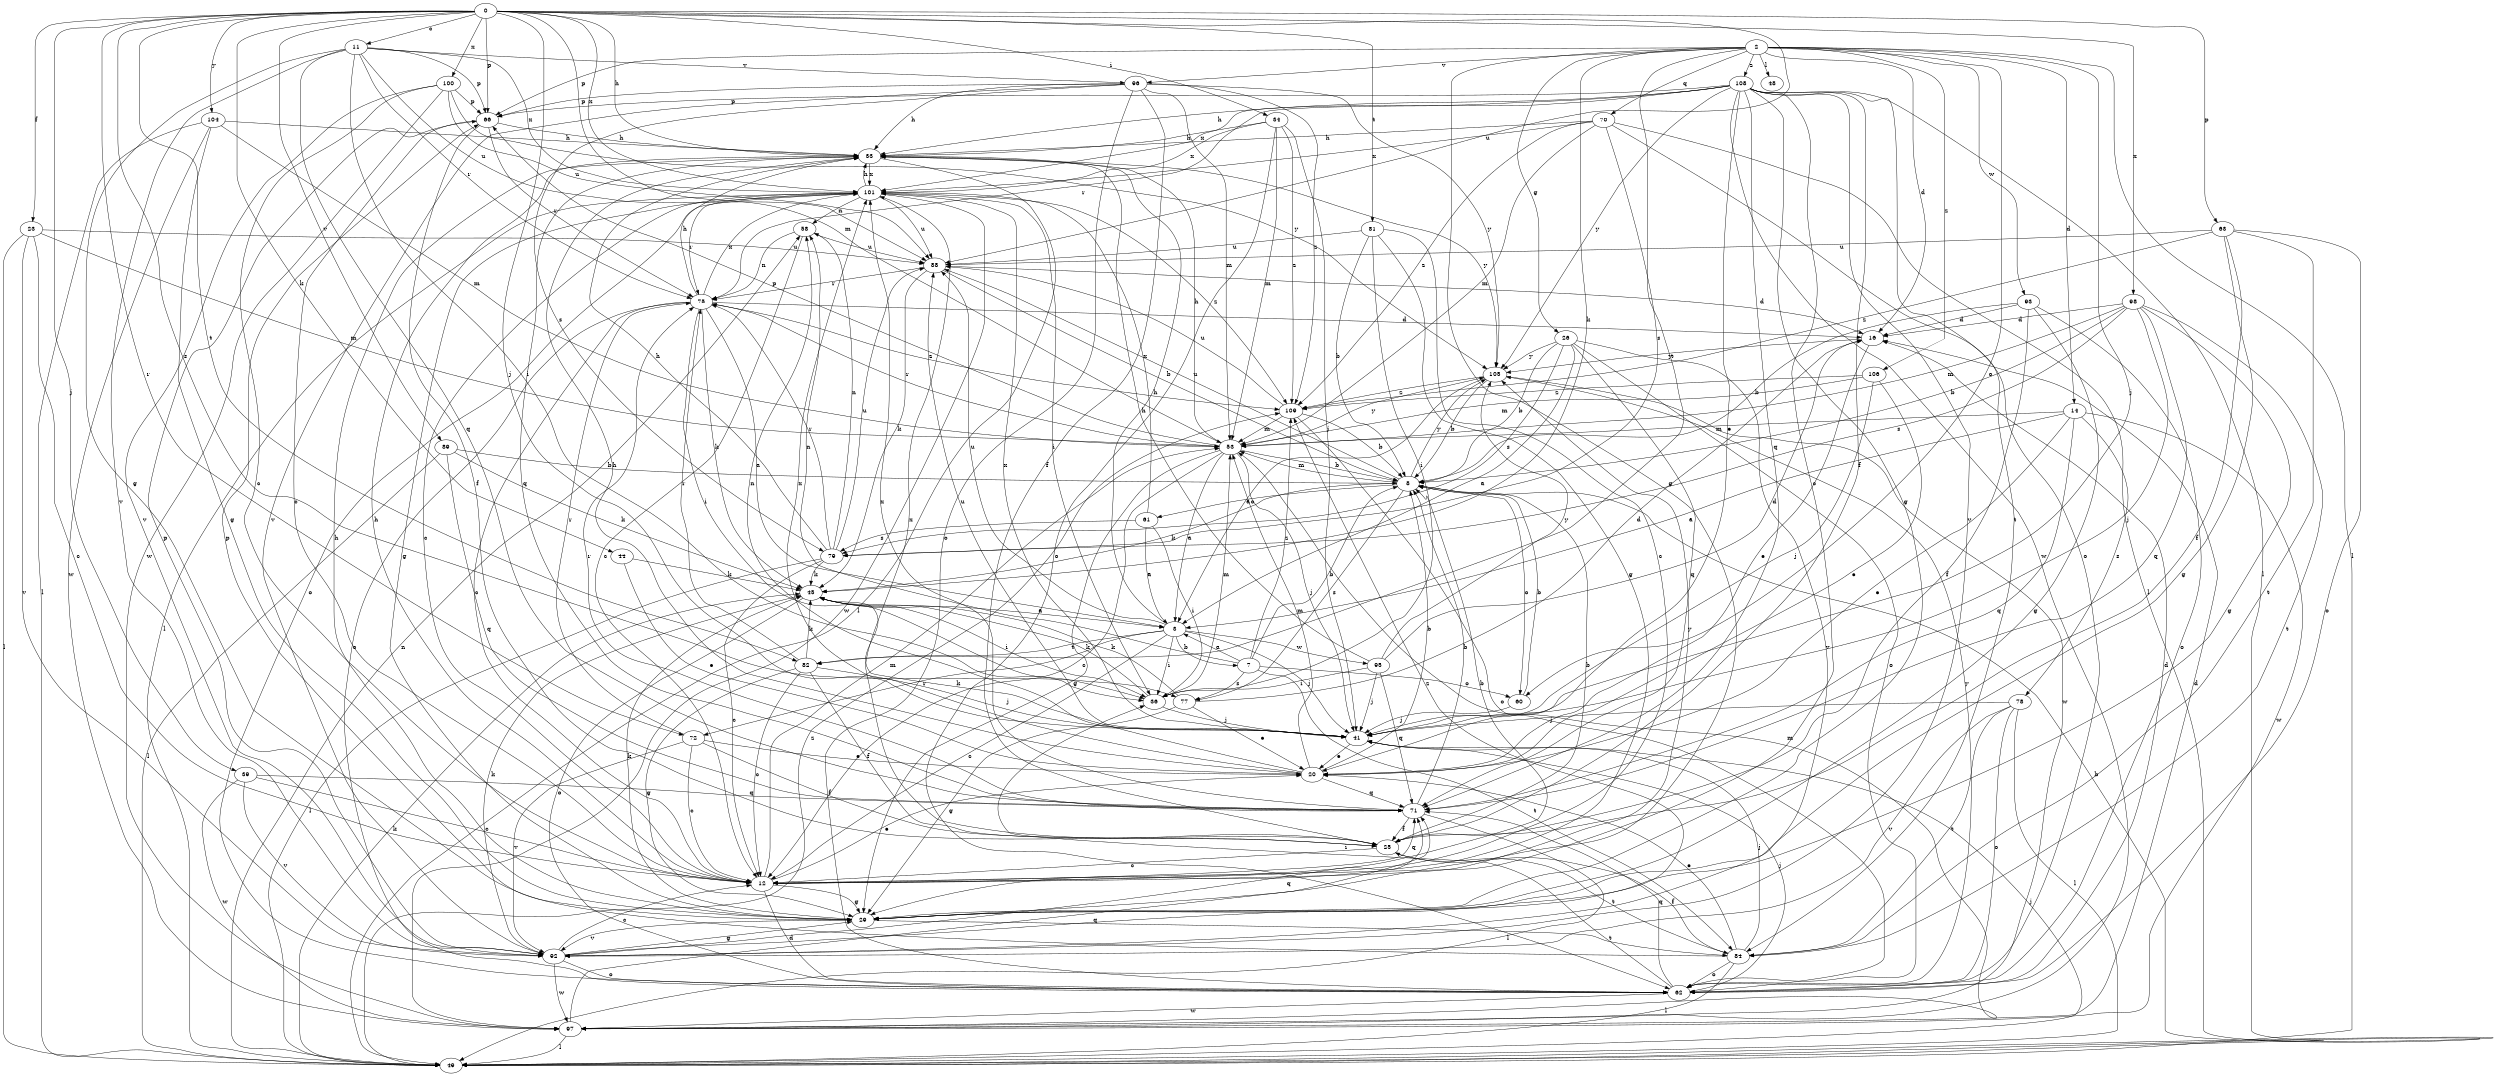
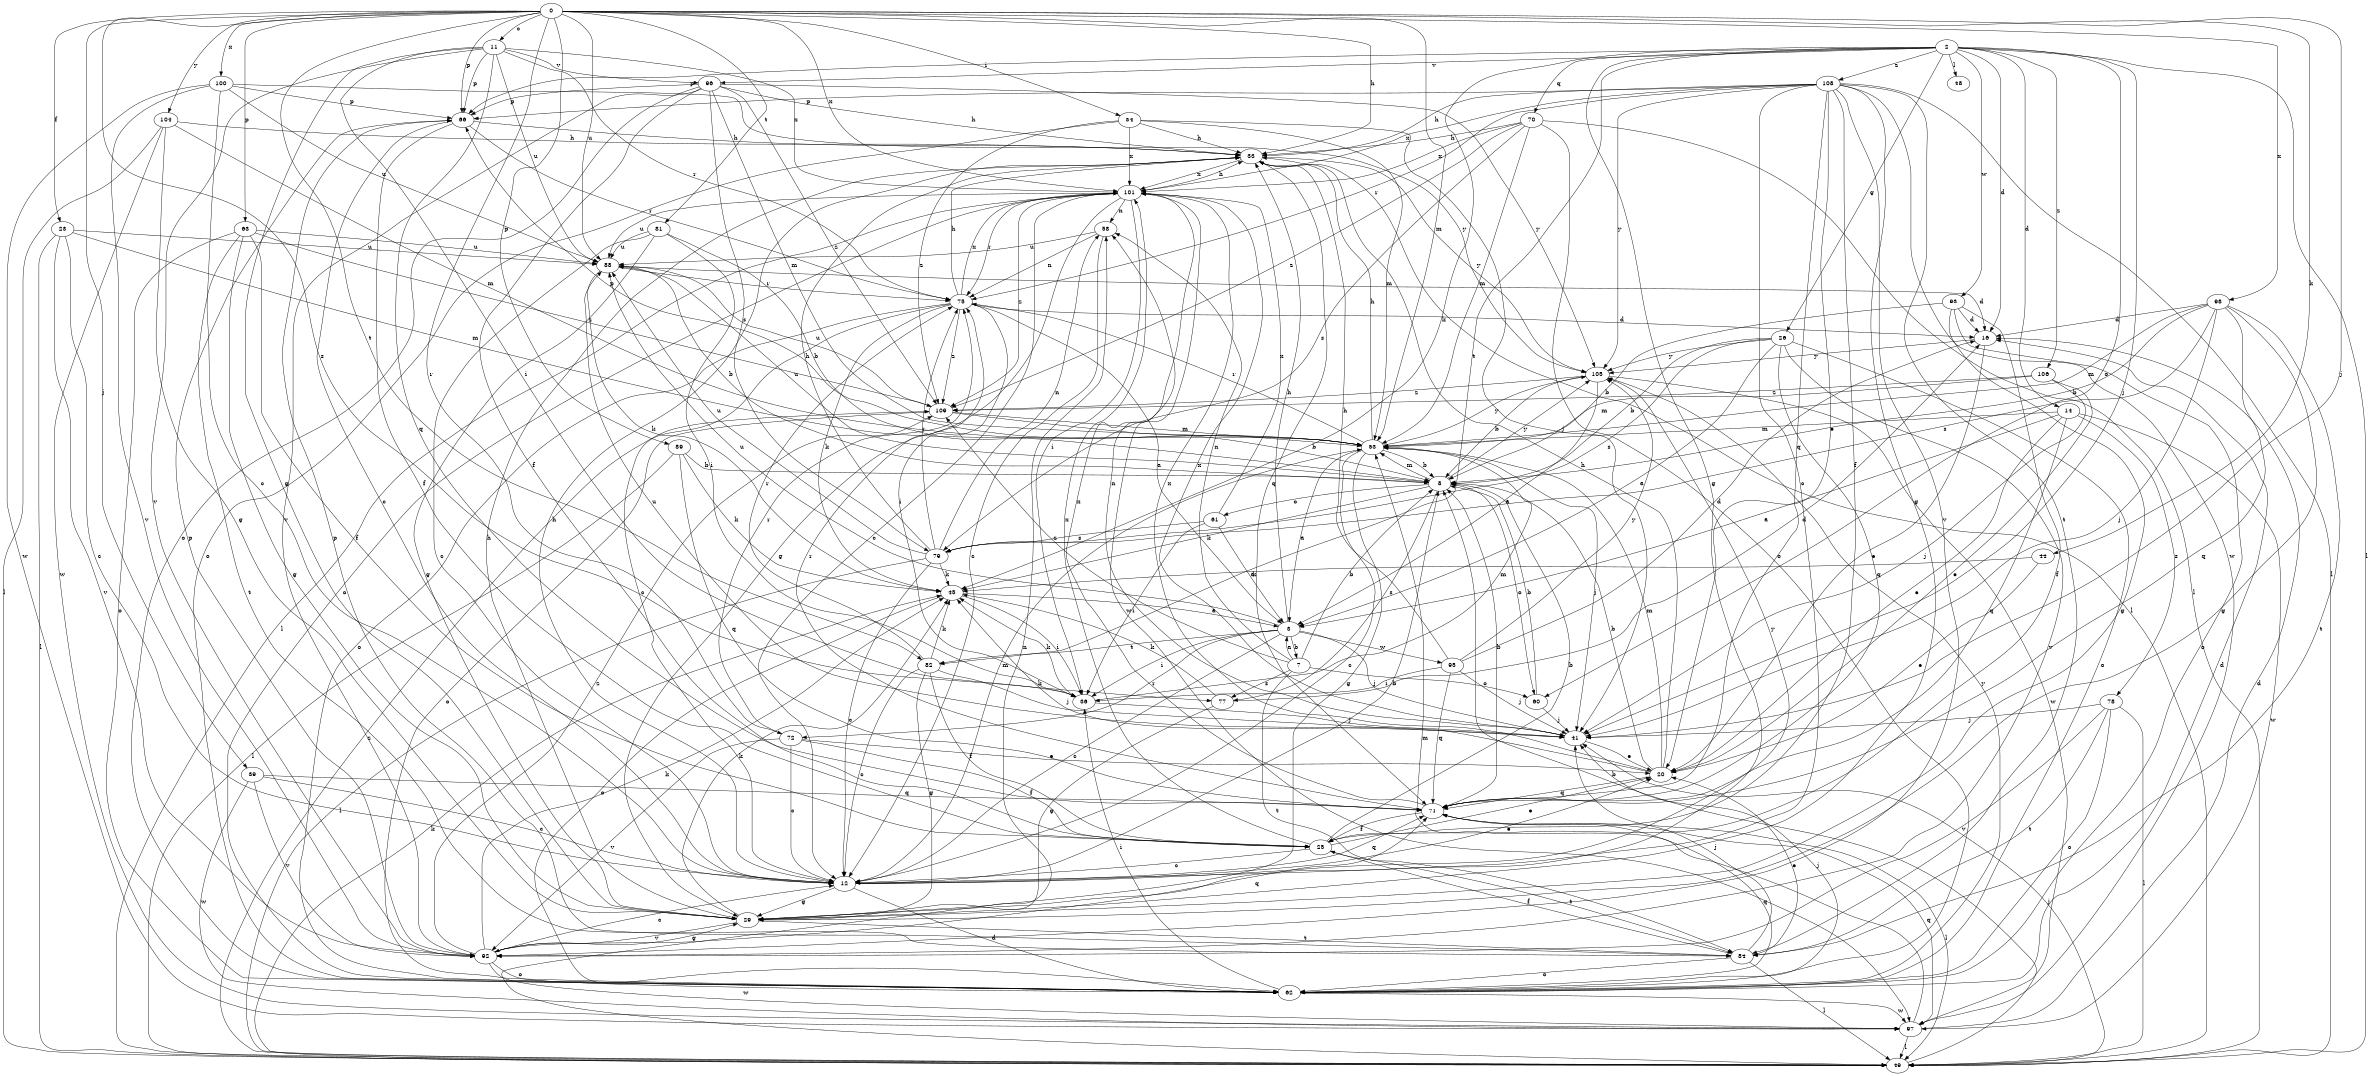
(325, 229) -> (507, 229)
(1246, 737) -> (1489, 812)
